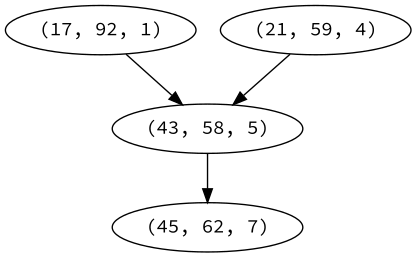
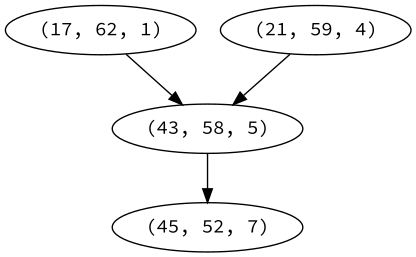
(101, 30) -> (101, 30)
(208, 227) -> (208, 227)
